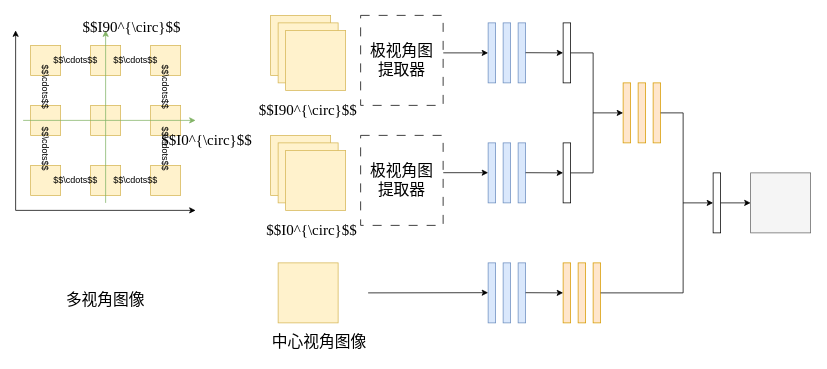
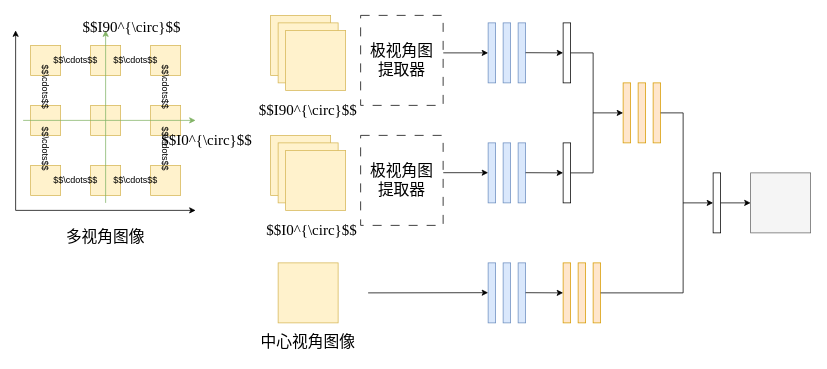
(105, 300) -> (105, 237)
(319, 342) -> (308, 342)
